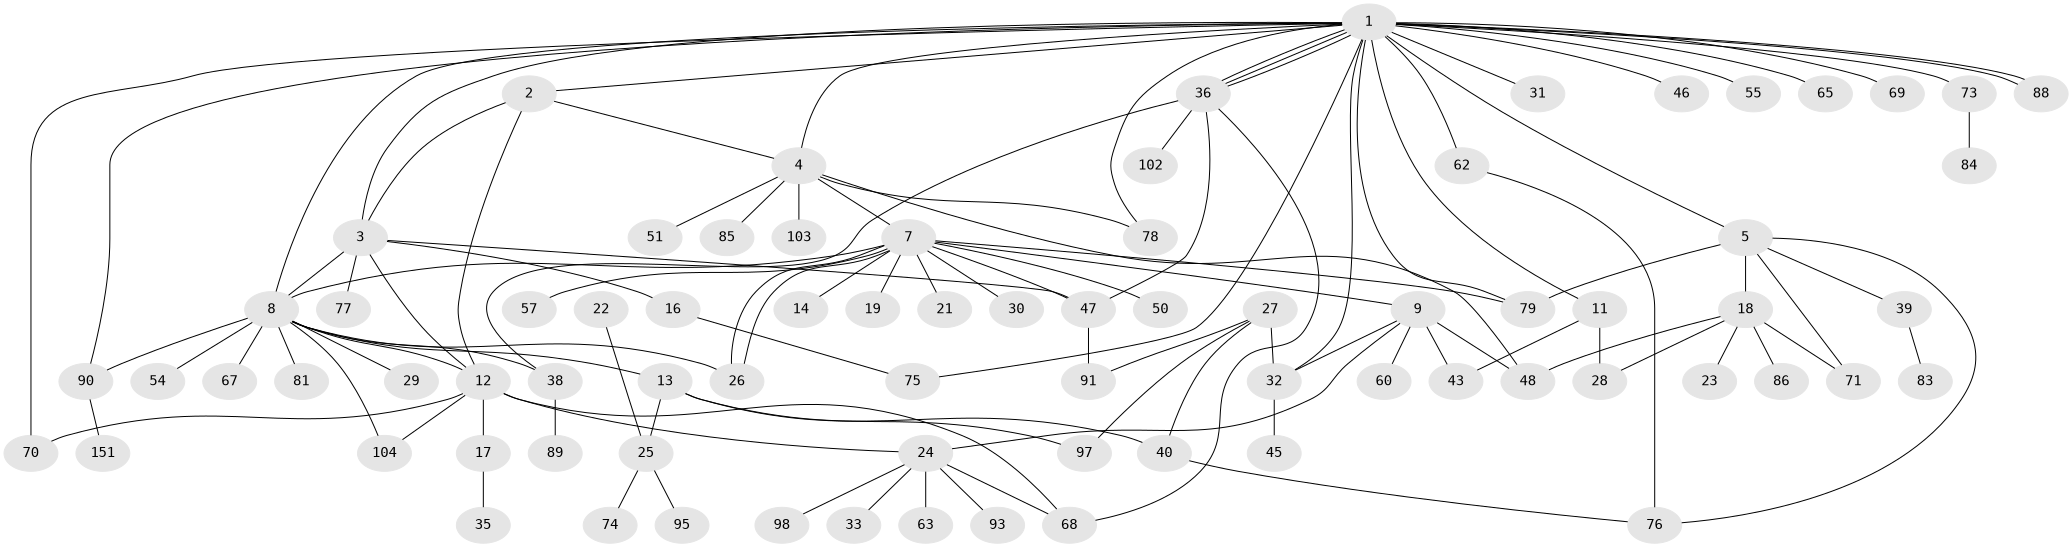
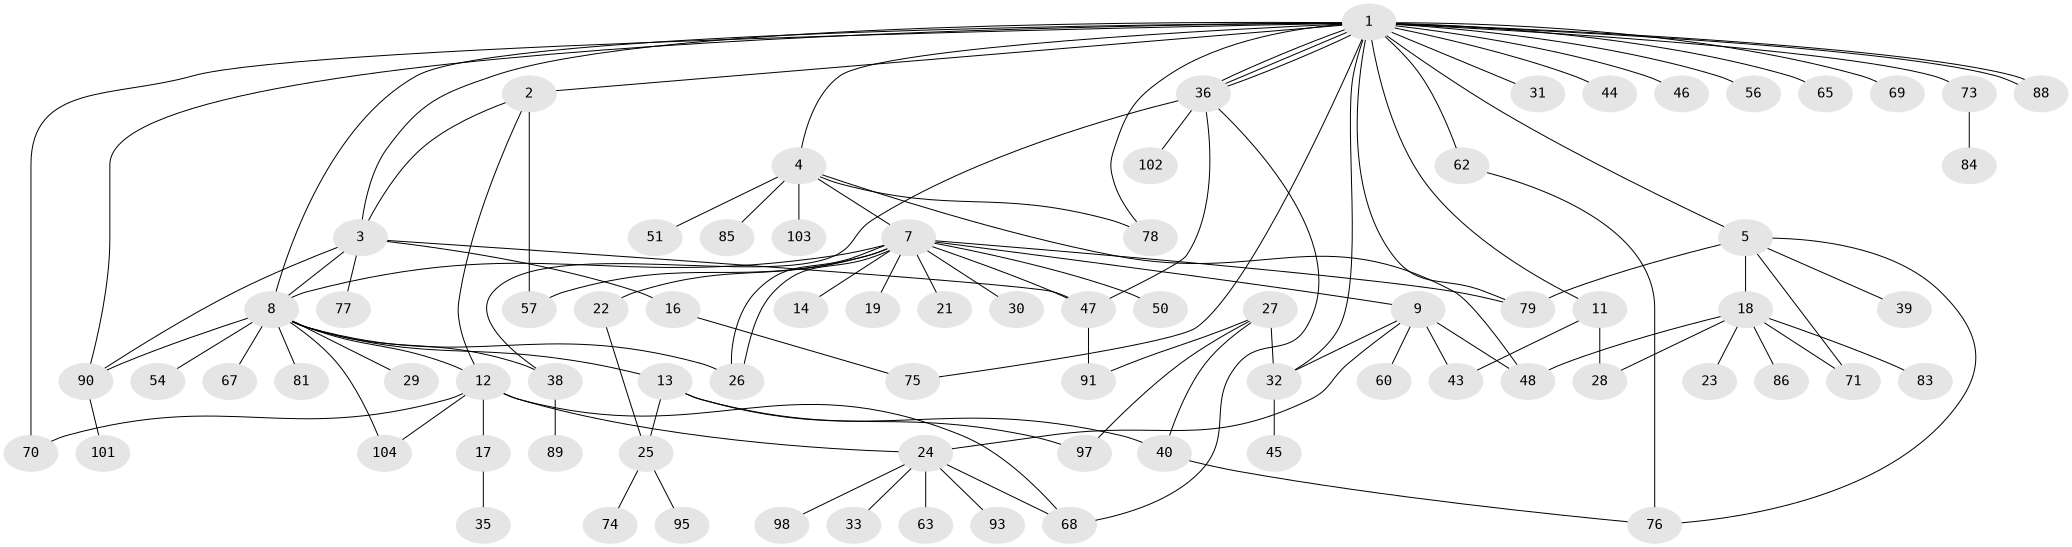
none -> (1610, 94)
(1754, 94) -> (1754, 94)
(664, 130) -> (529, 202)
none -> (687, 280)
(412, 316) -> (218, 301)
(1915, 346) -> (1837, 343)
(103, 453) -> (103, 453)
